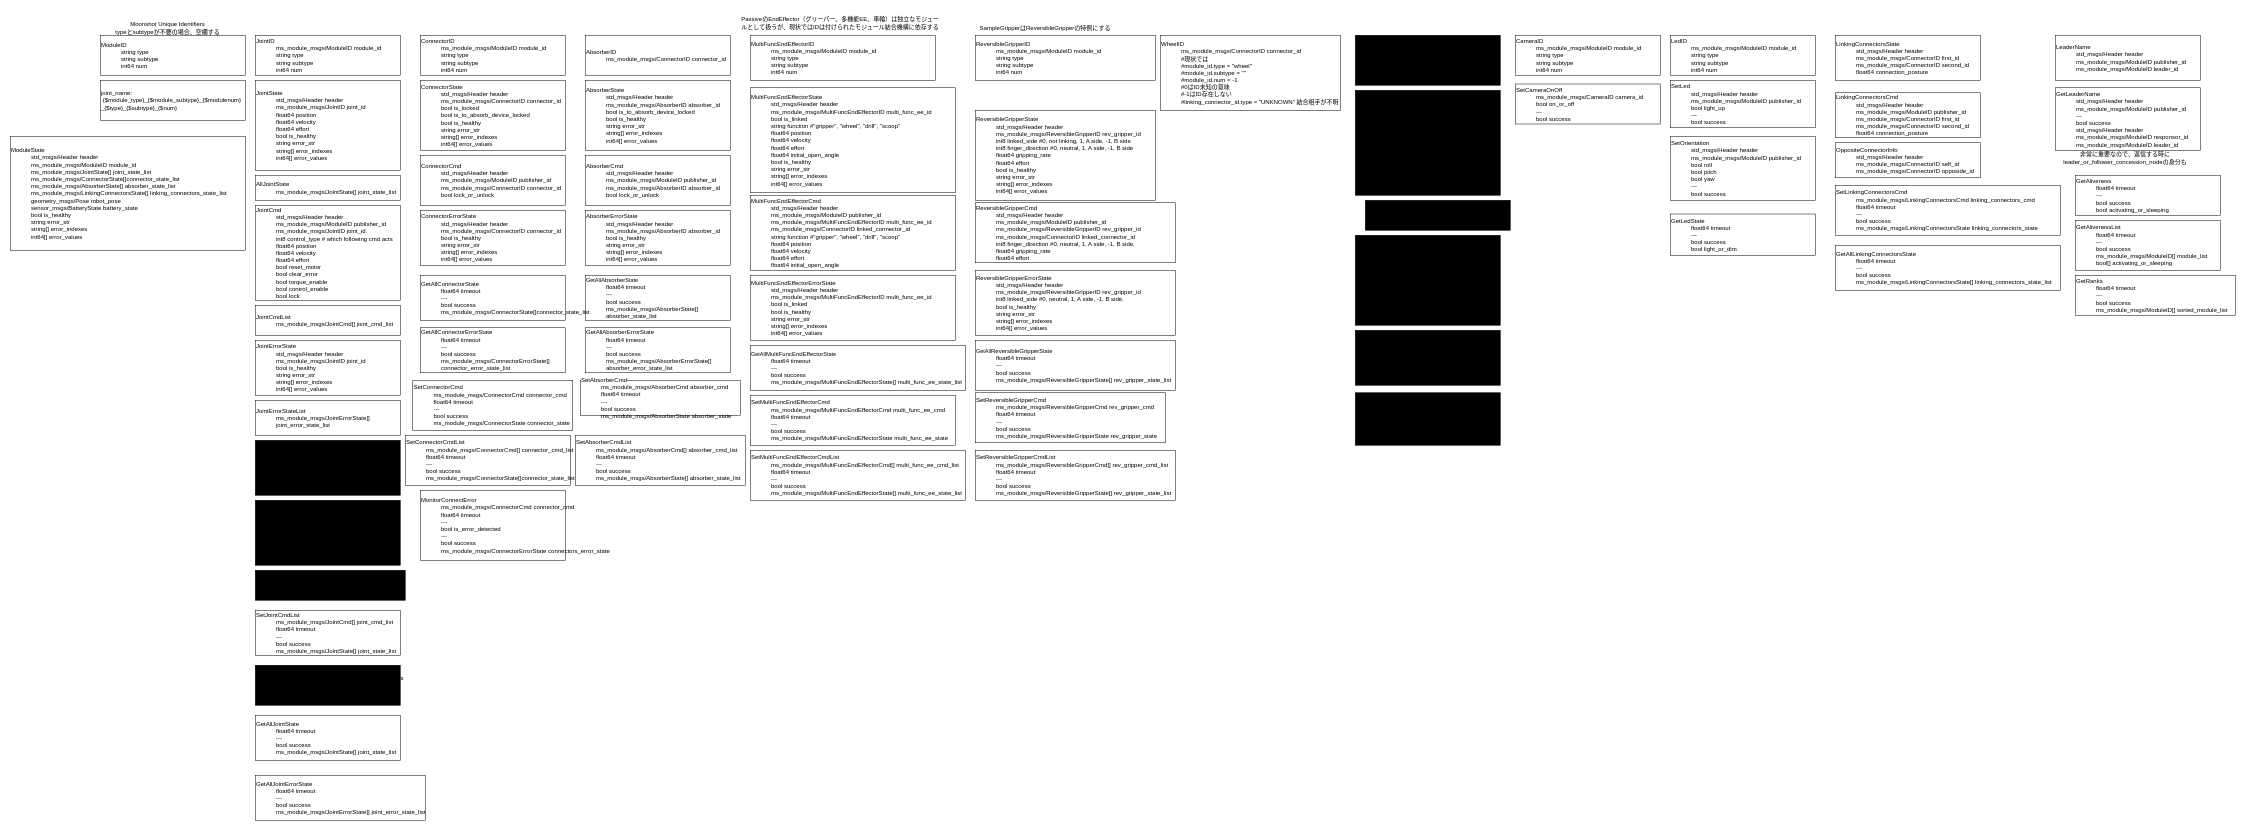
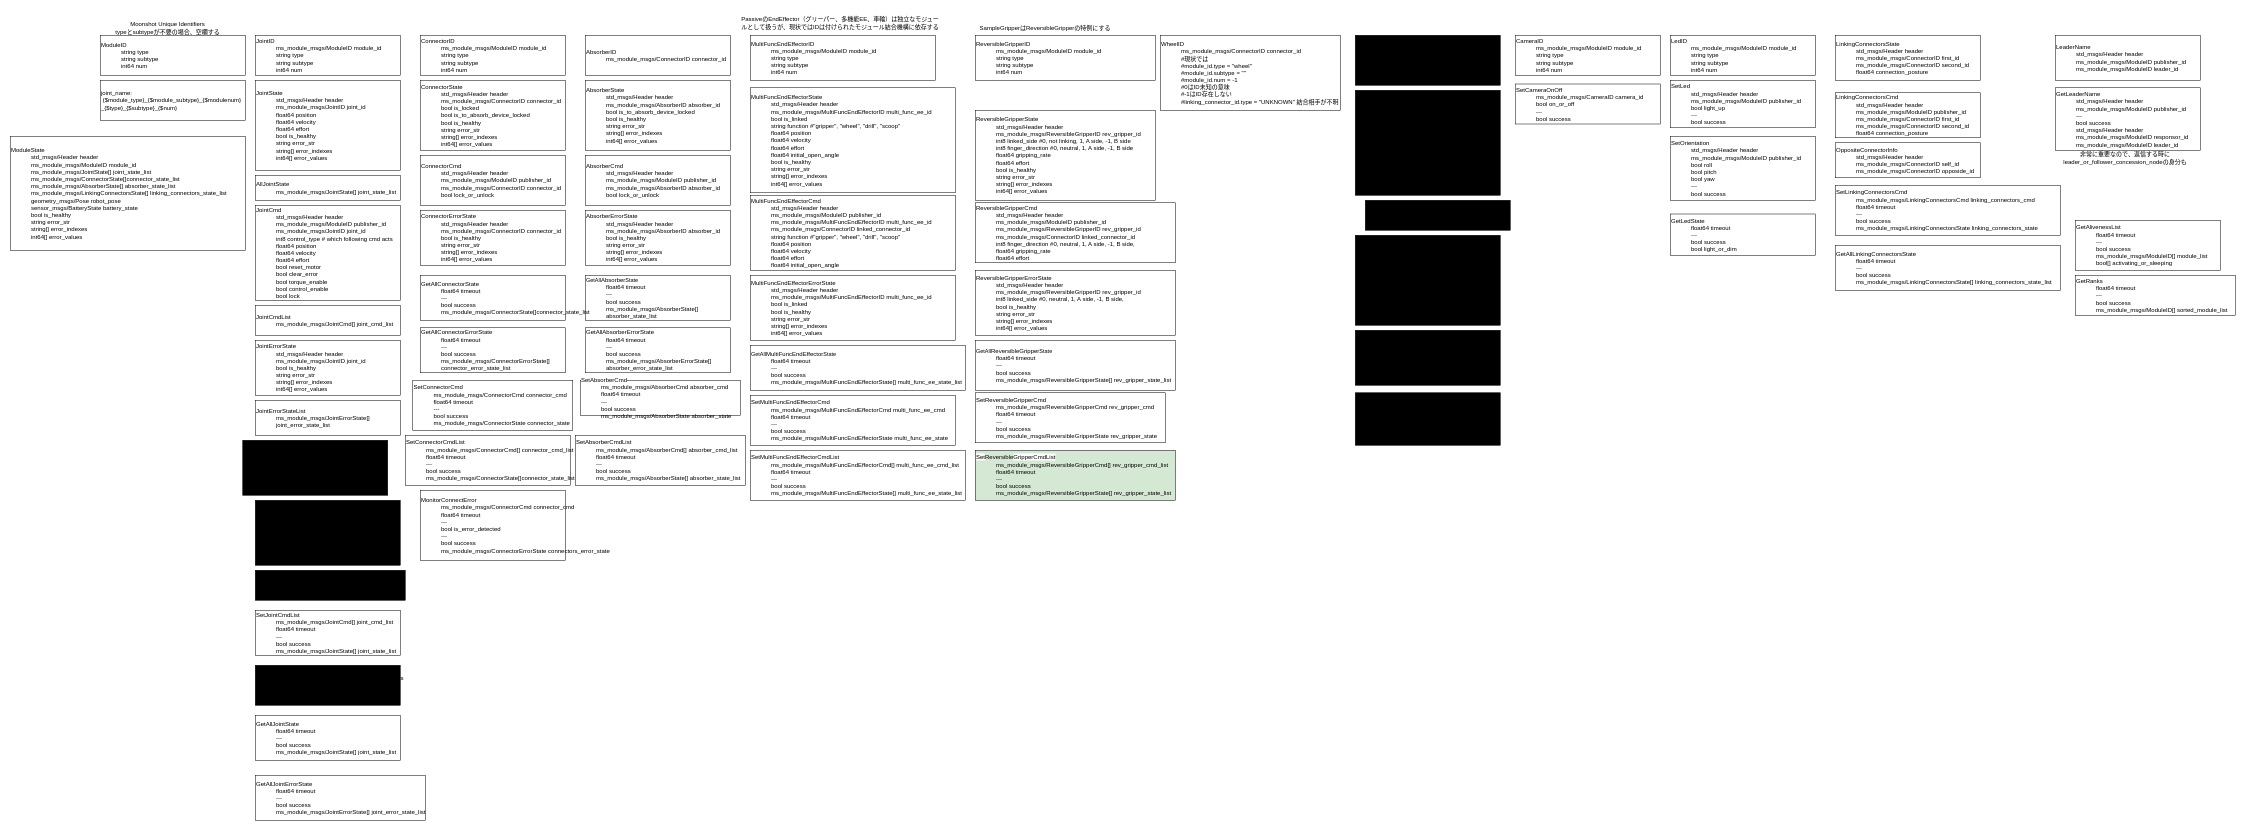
(2148, 195) -> none
(328, 468) -> (315, 468)
(1075, 475) -> (1075, 475)
